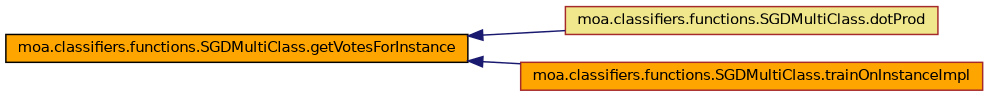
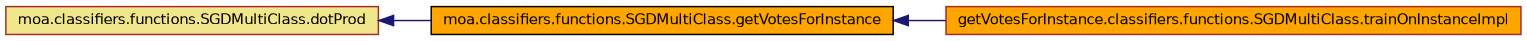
(524, 33) -> (413, 21)
(752, 76) -> (1233, 21)
